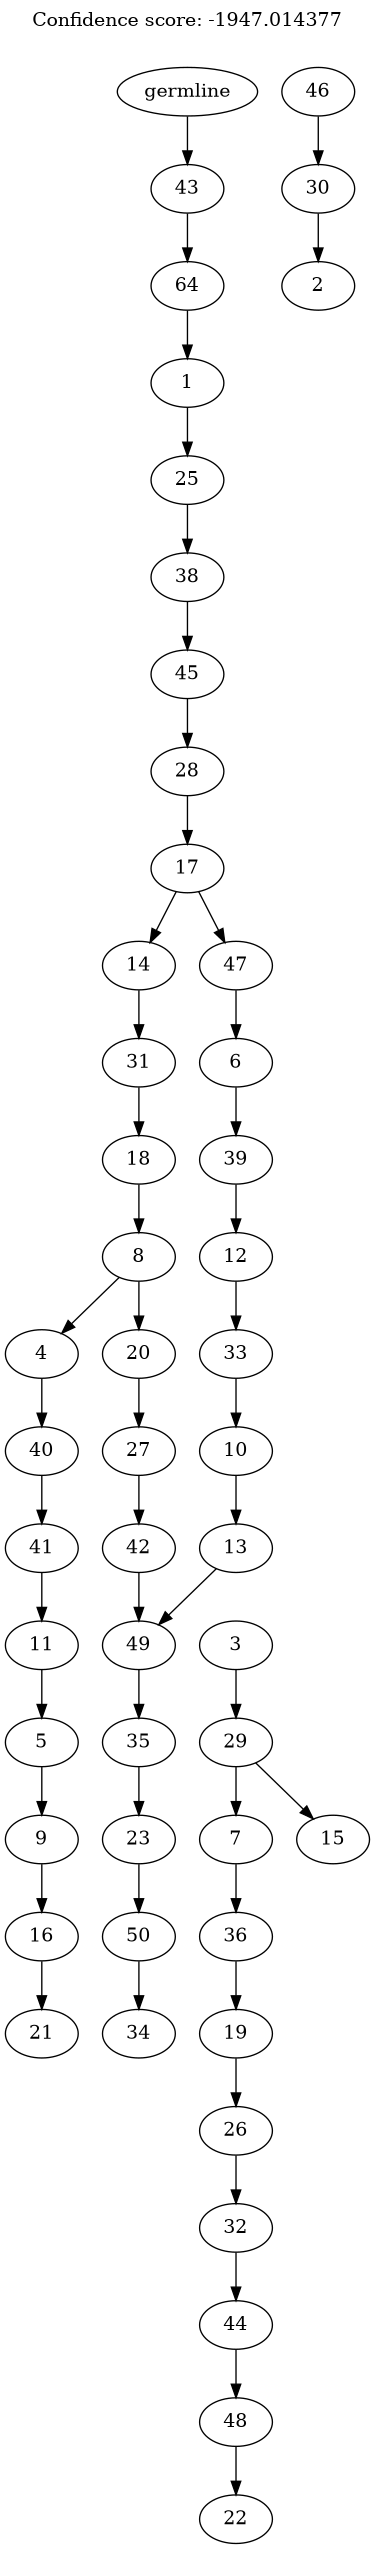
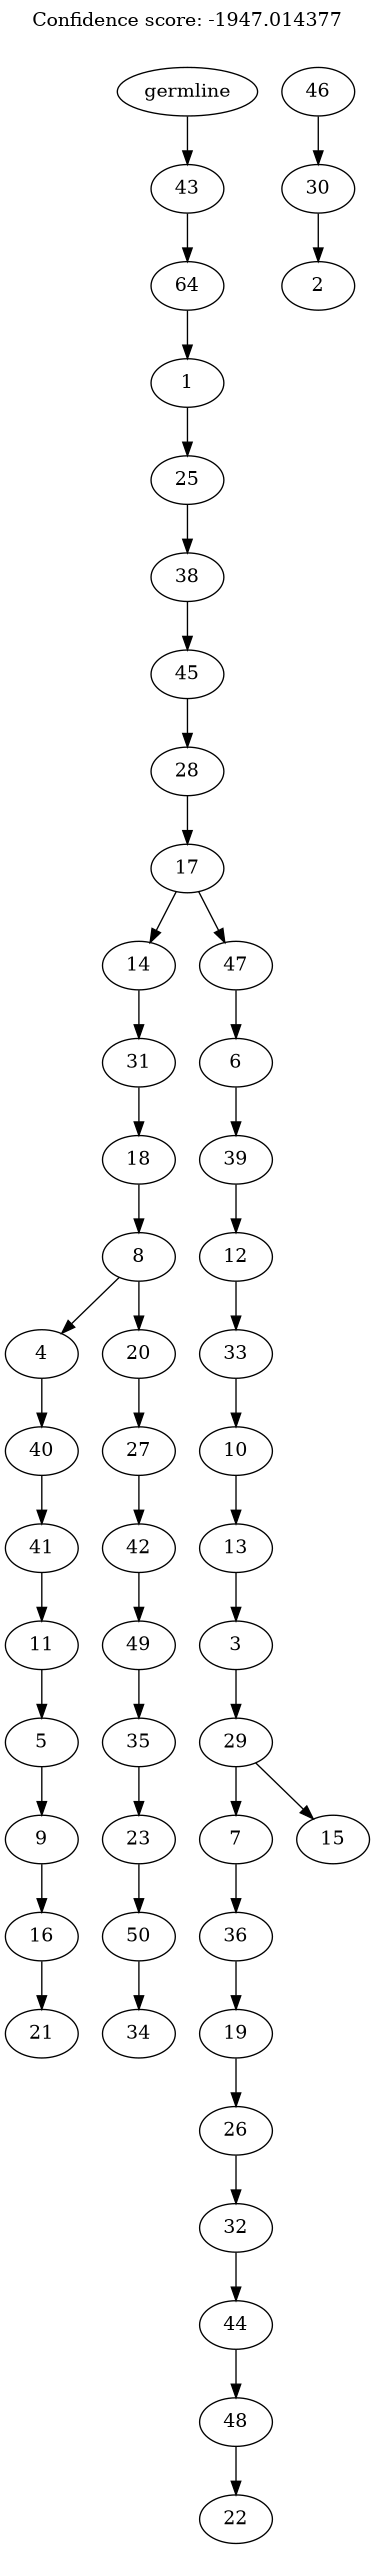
(192, 1592) -> (236, 1590)
